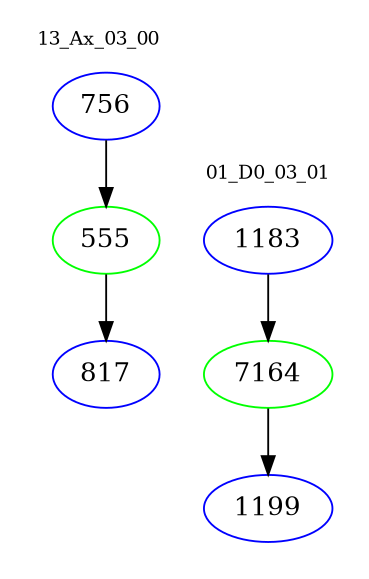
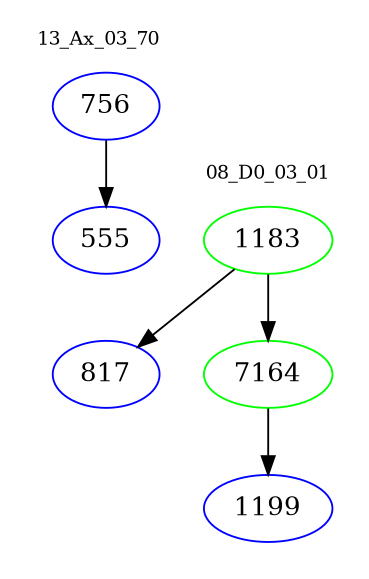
(99, 40) -> (99, 40)
(268, 174) -> (268, 174)
(106, 240) -> (106, 240)
(268, 240) -> (268, 240)
(106, 298) -> (202, 296)
